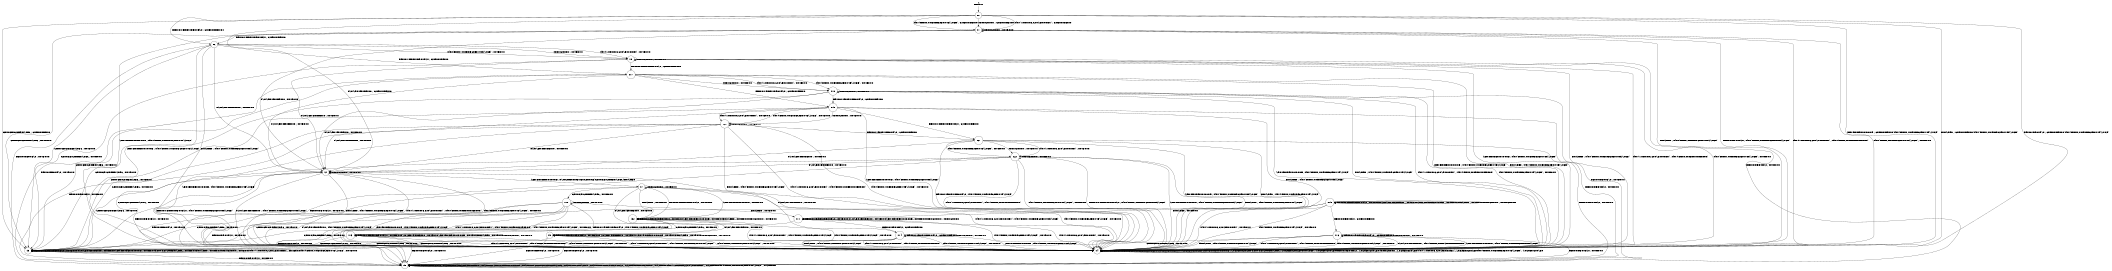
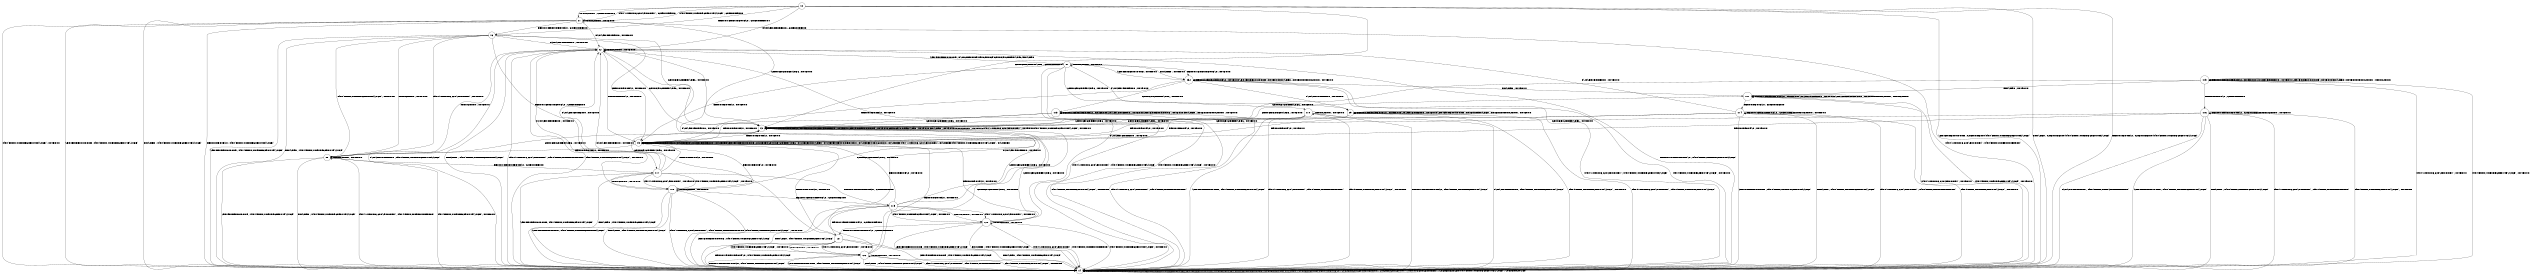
(978, 4) -> none
(320, 116) -> (475, 105)
(671, 208) -> (1467, 88)
(1935, 251) -> (484, 151)
